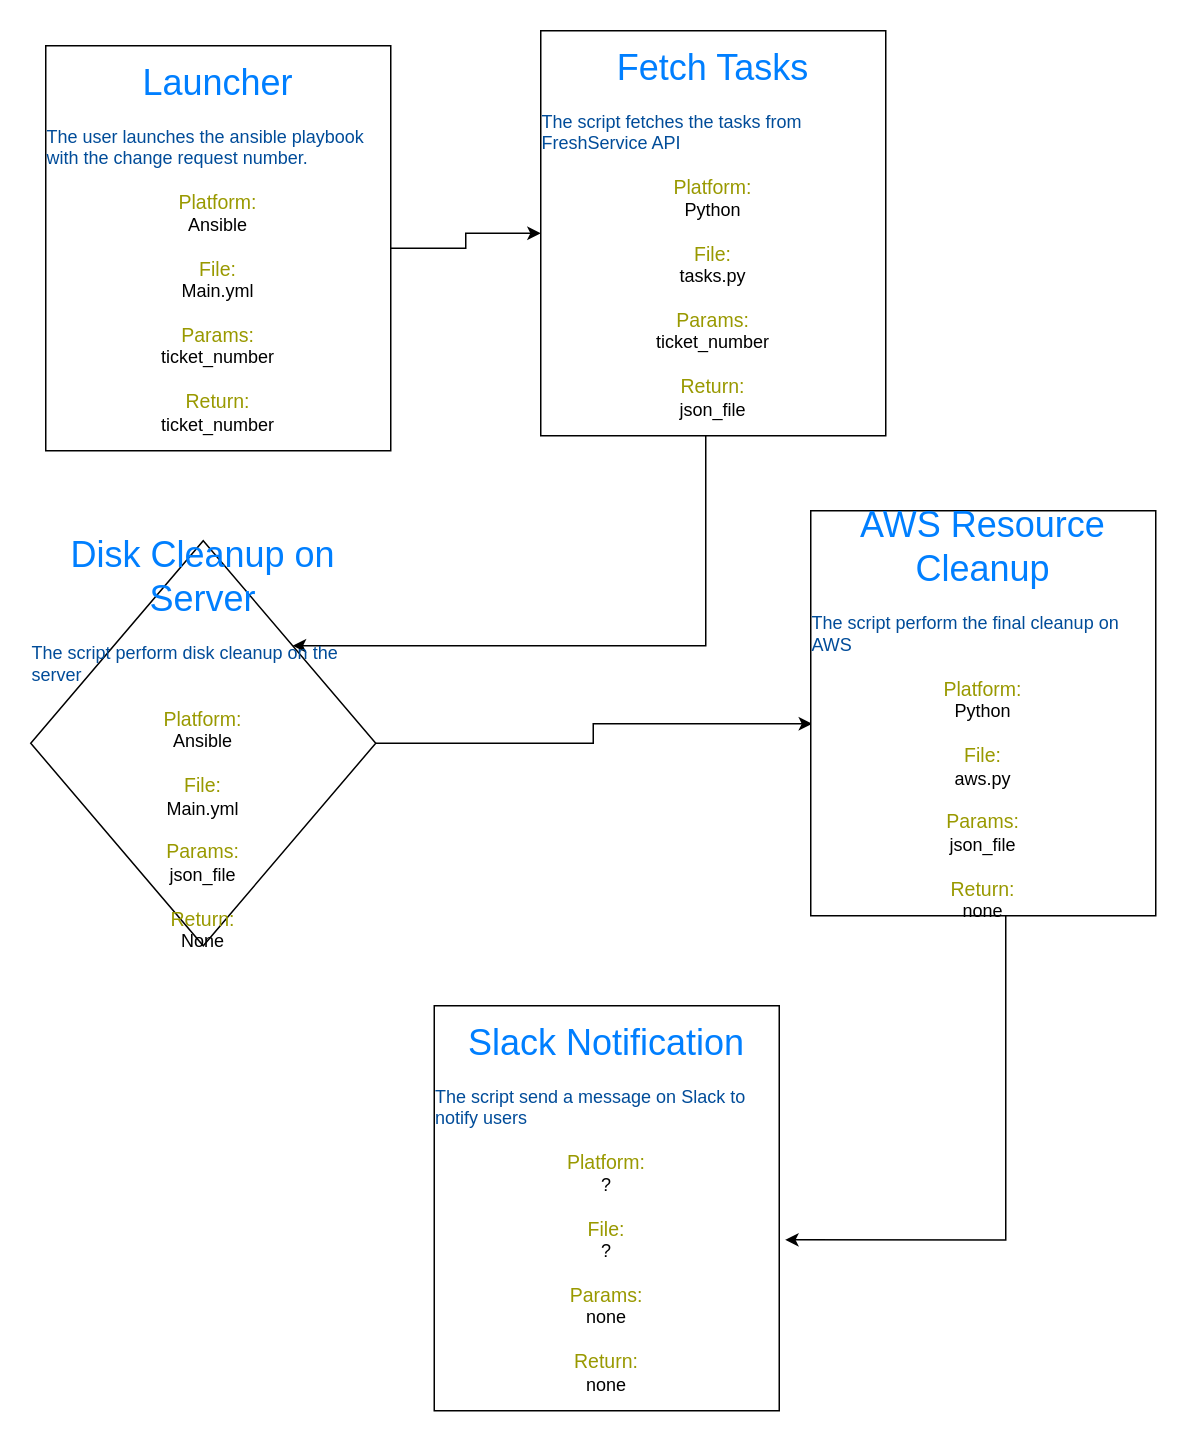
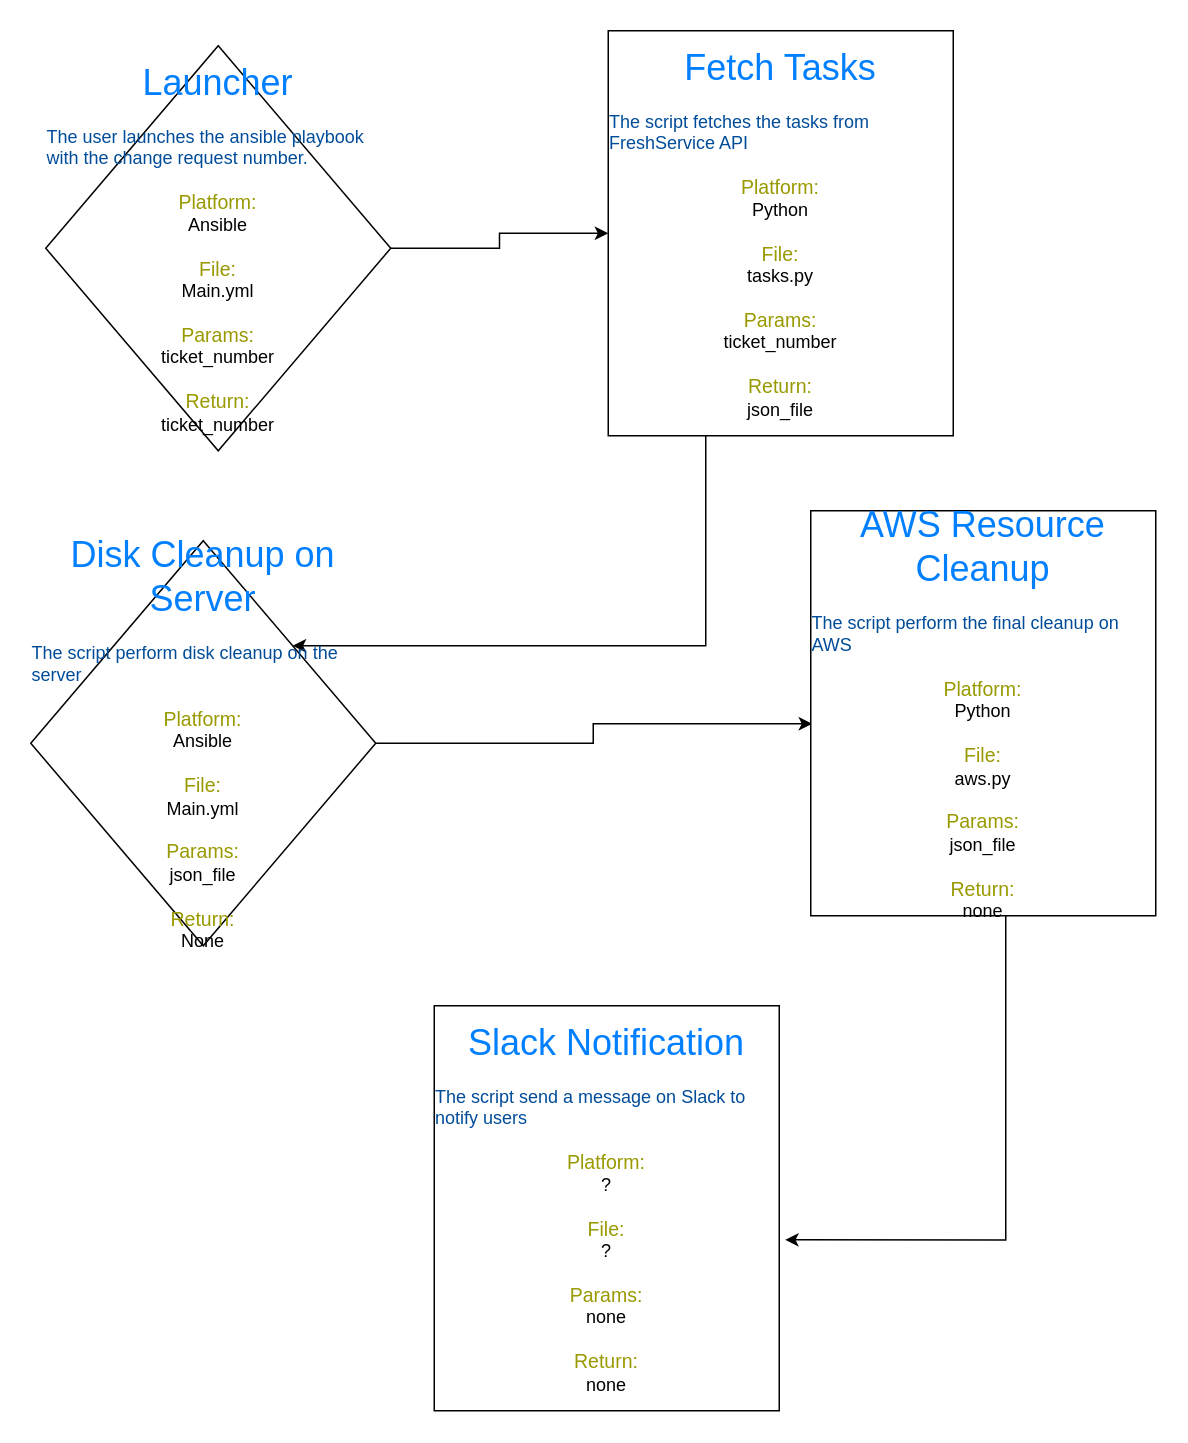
(713, 233) -> (781, 233)
(218, 248) -> (218, 248)
